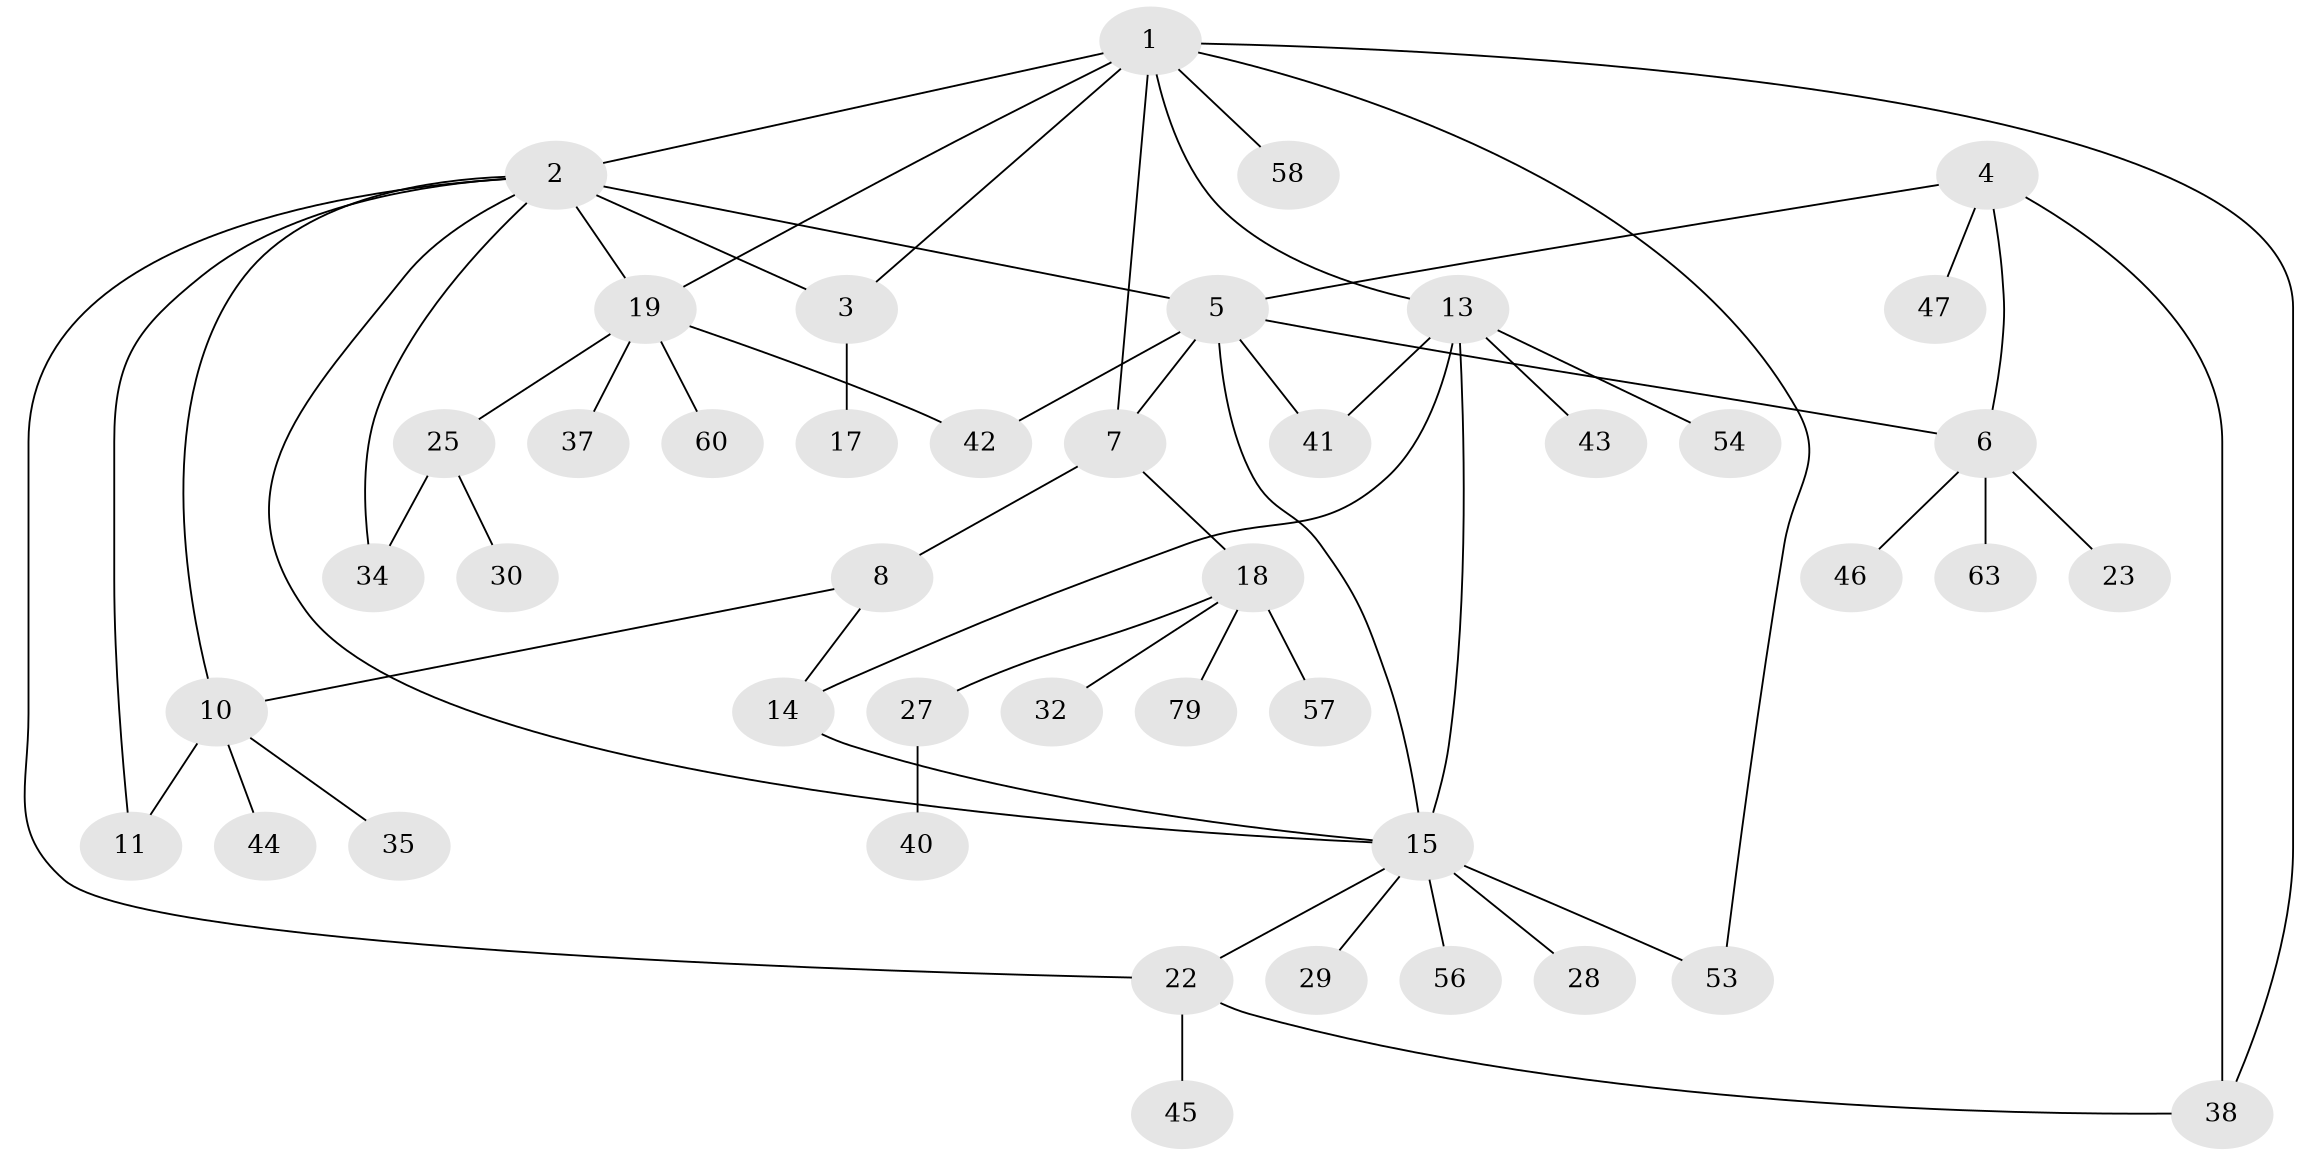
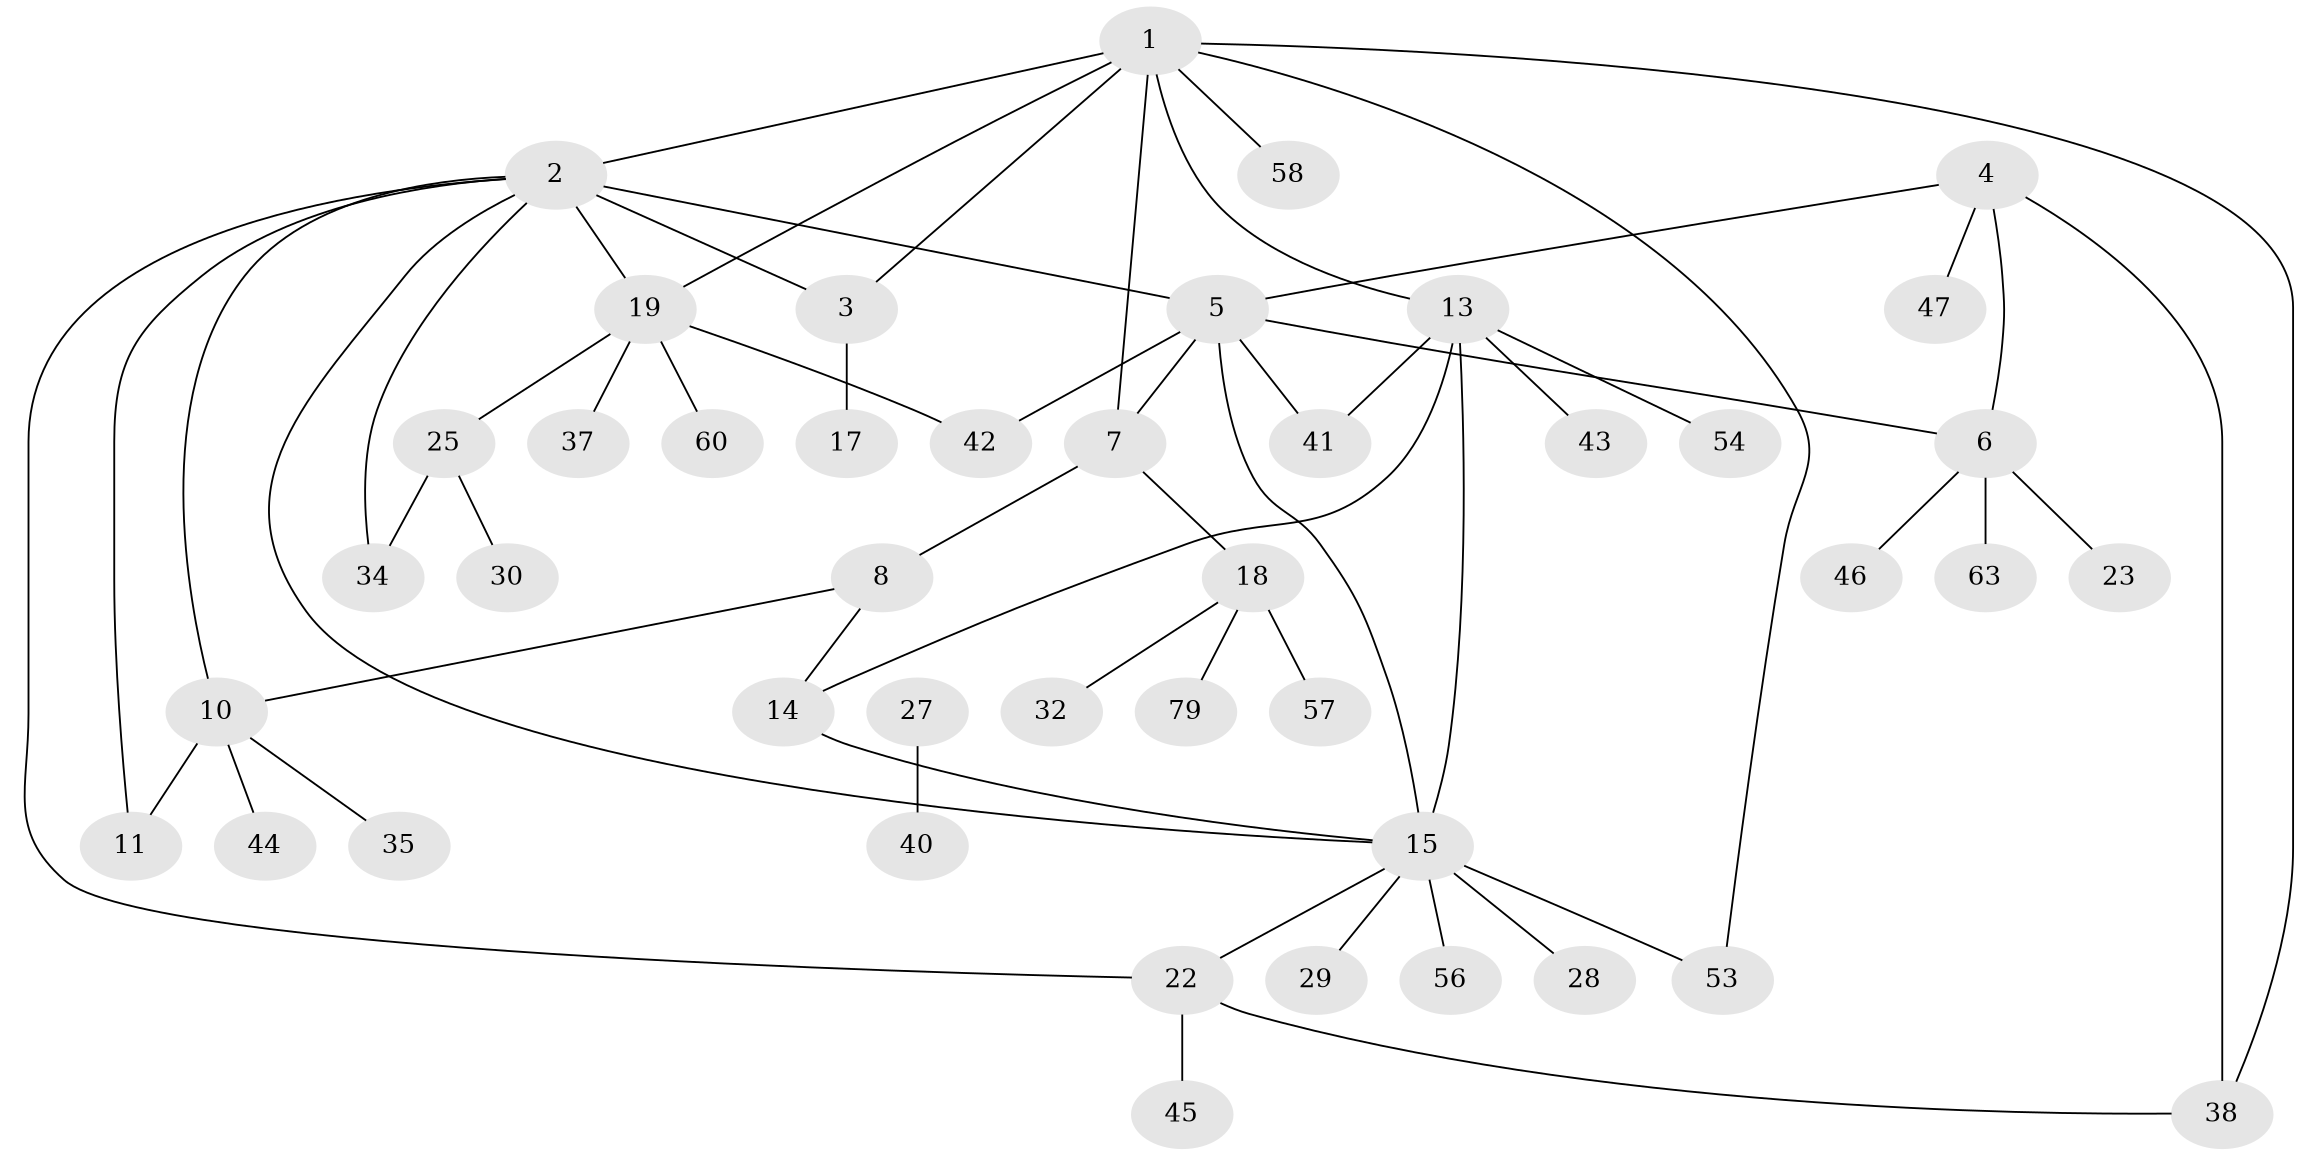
(1084, 643) -> none
